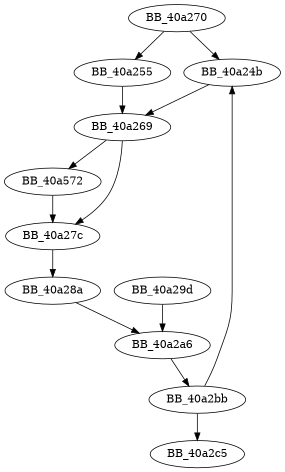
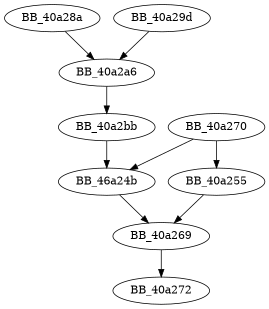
(232, 73) -> (107, 182)
(53, 182) -> (161, 291)
(53, 236) -> none
(197, 454) -> none
